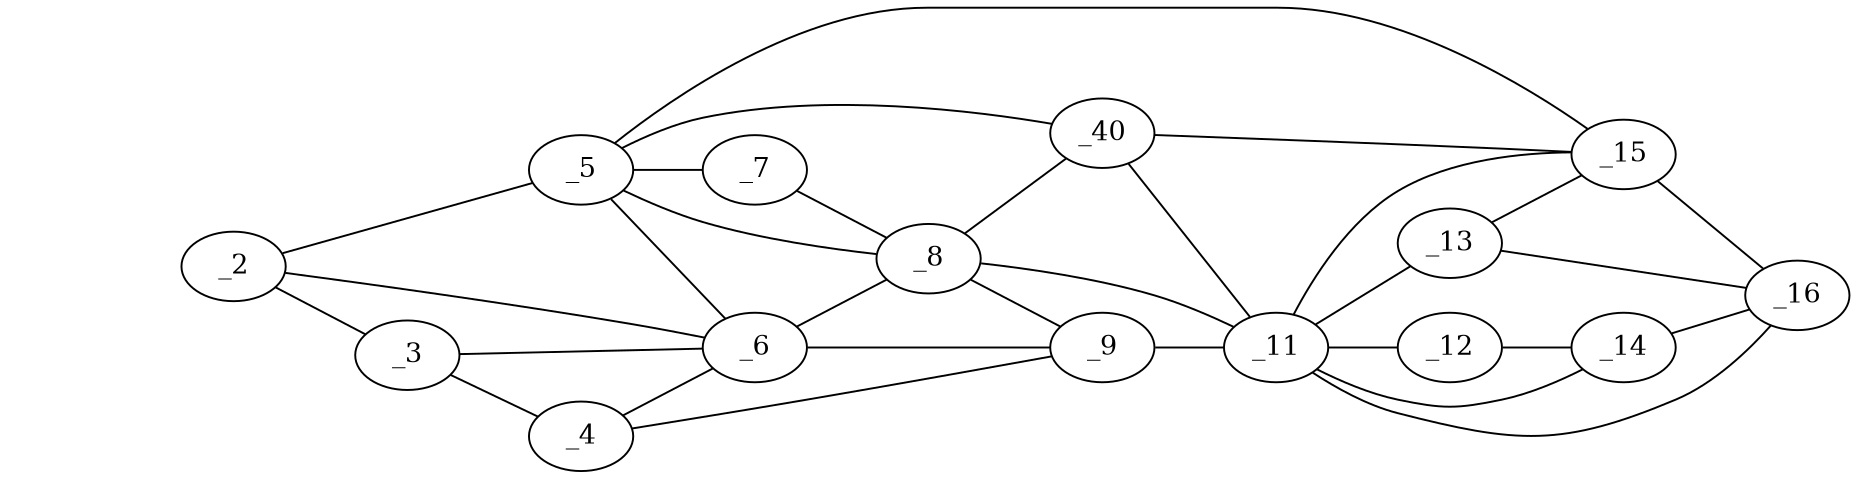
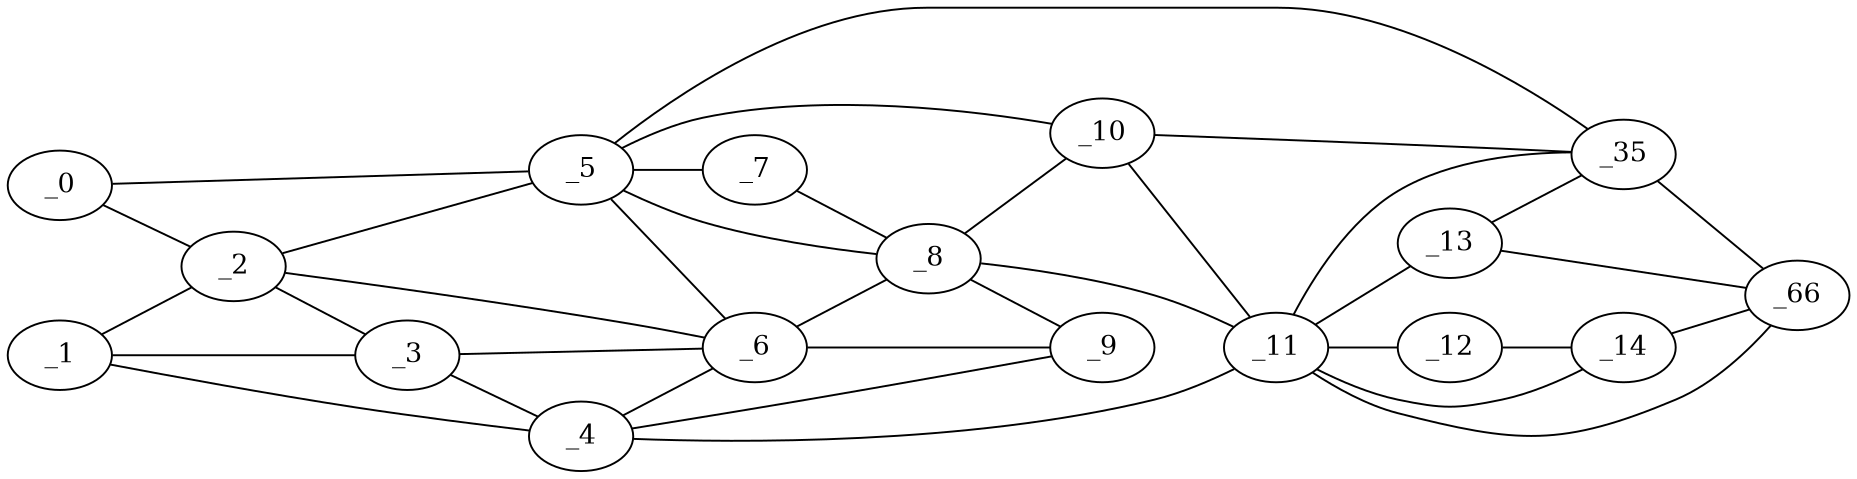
(1102, 133) -> (1102, 133)
(1624, 154) -> (1624, 154)
none -> (60, 185)
(1797, 295) -> (1797, 295)
(1190, 348) -> (938, 433)
none -> (60, 355)
